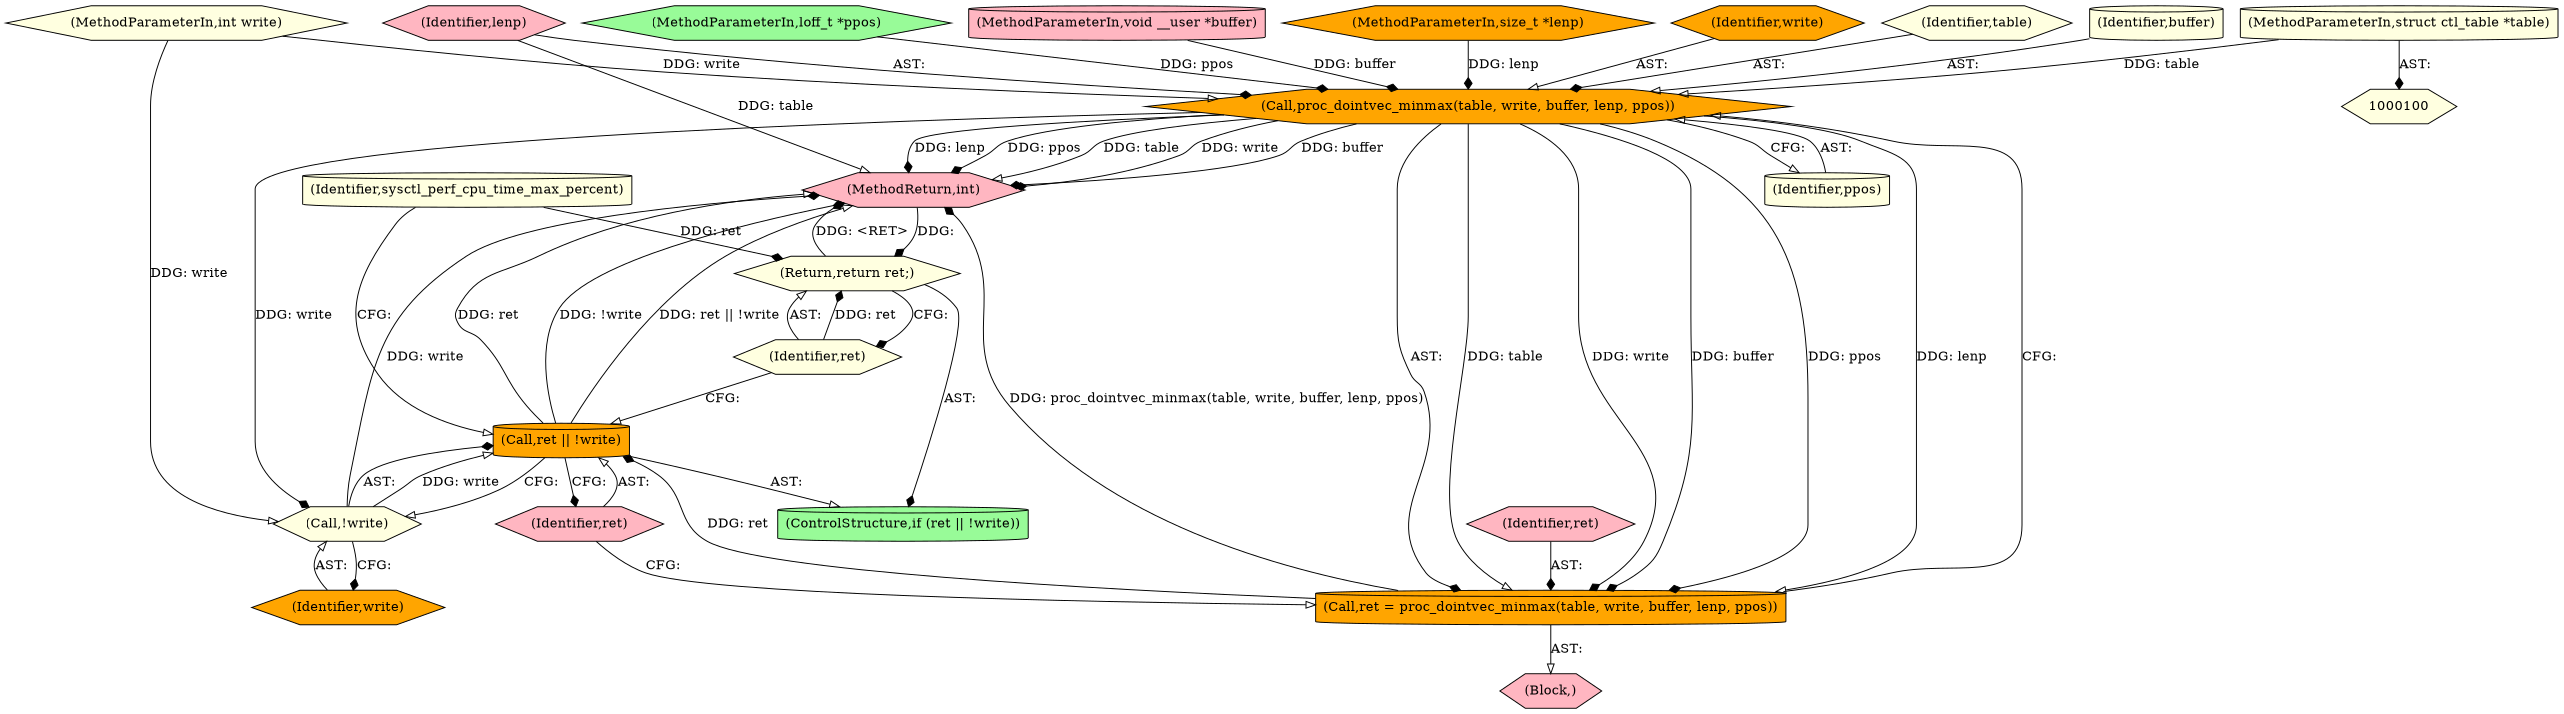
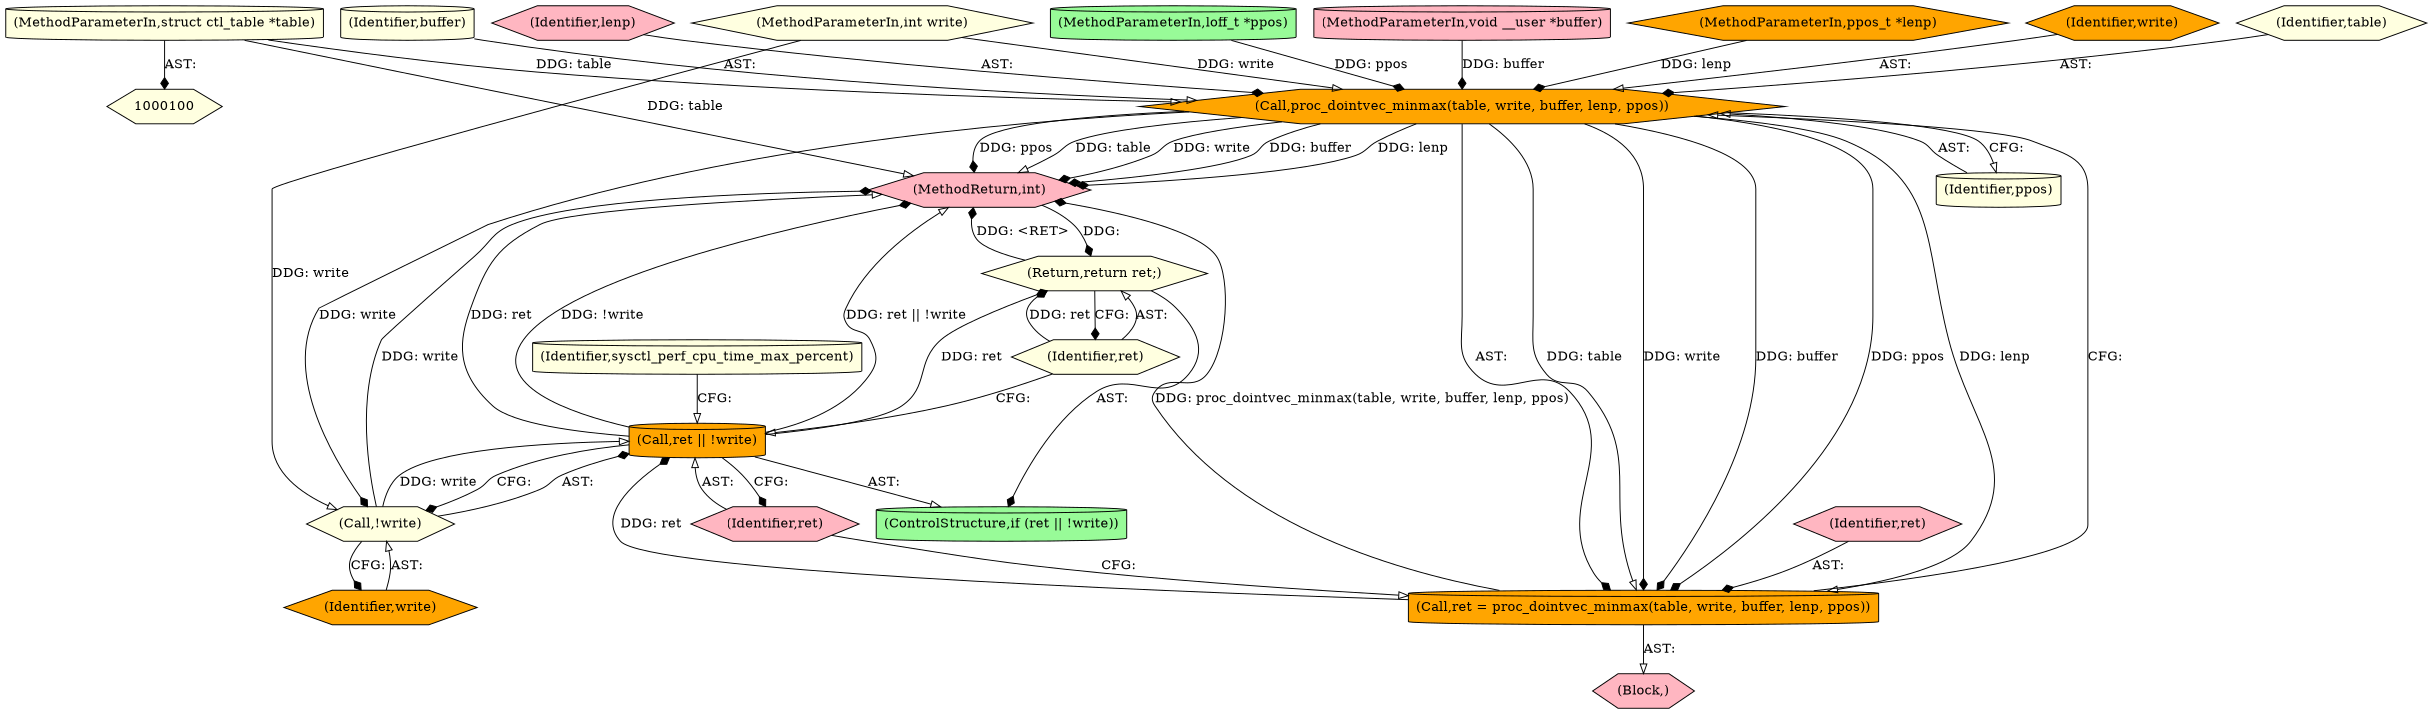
(767, 23) -> (1173, 23)
(1468, 23) -> (1818, 23)
(689, 105) -> (591, 111)
(657, 232) -> (916, 390)
(484, 496) -> (529, 464)
